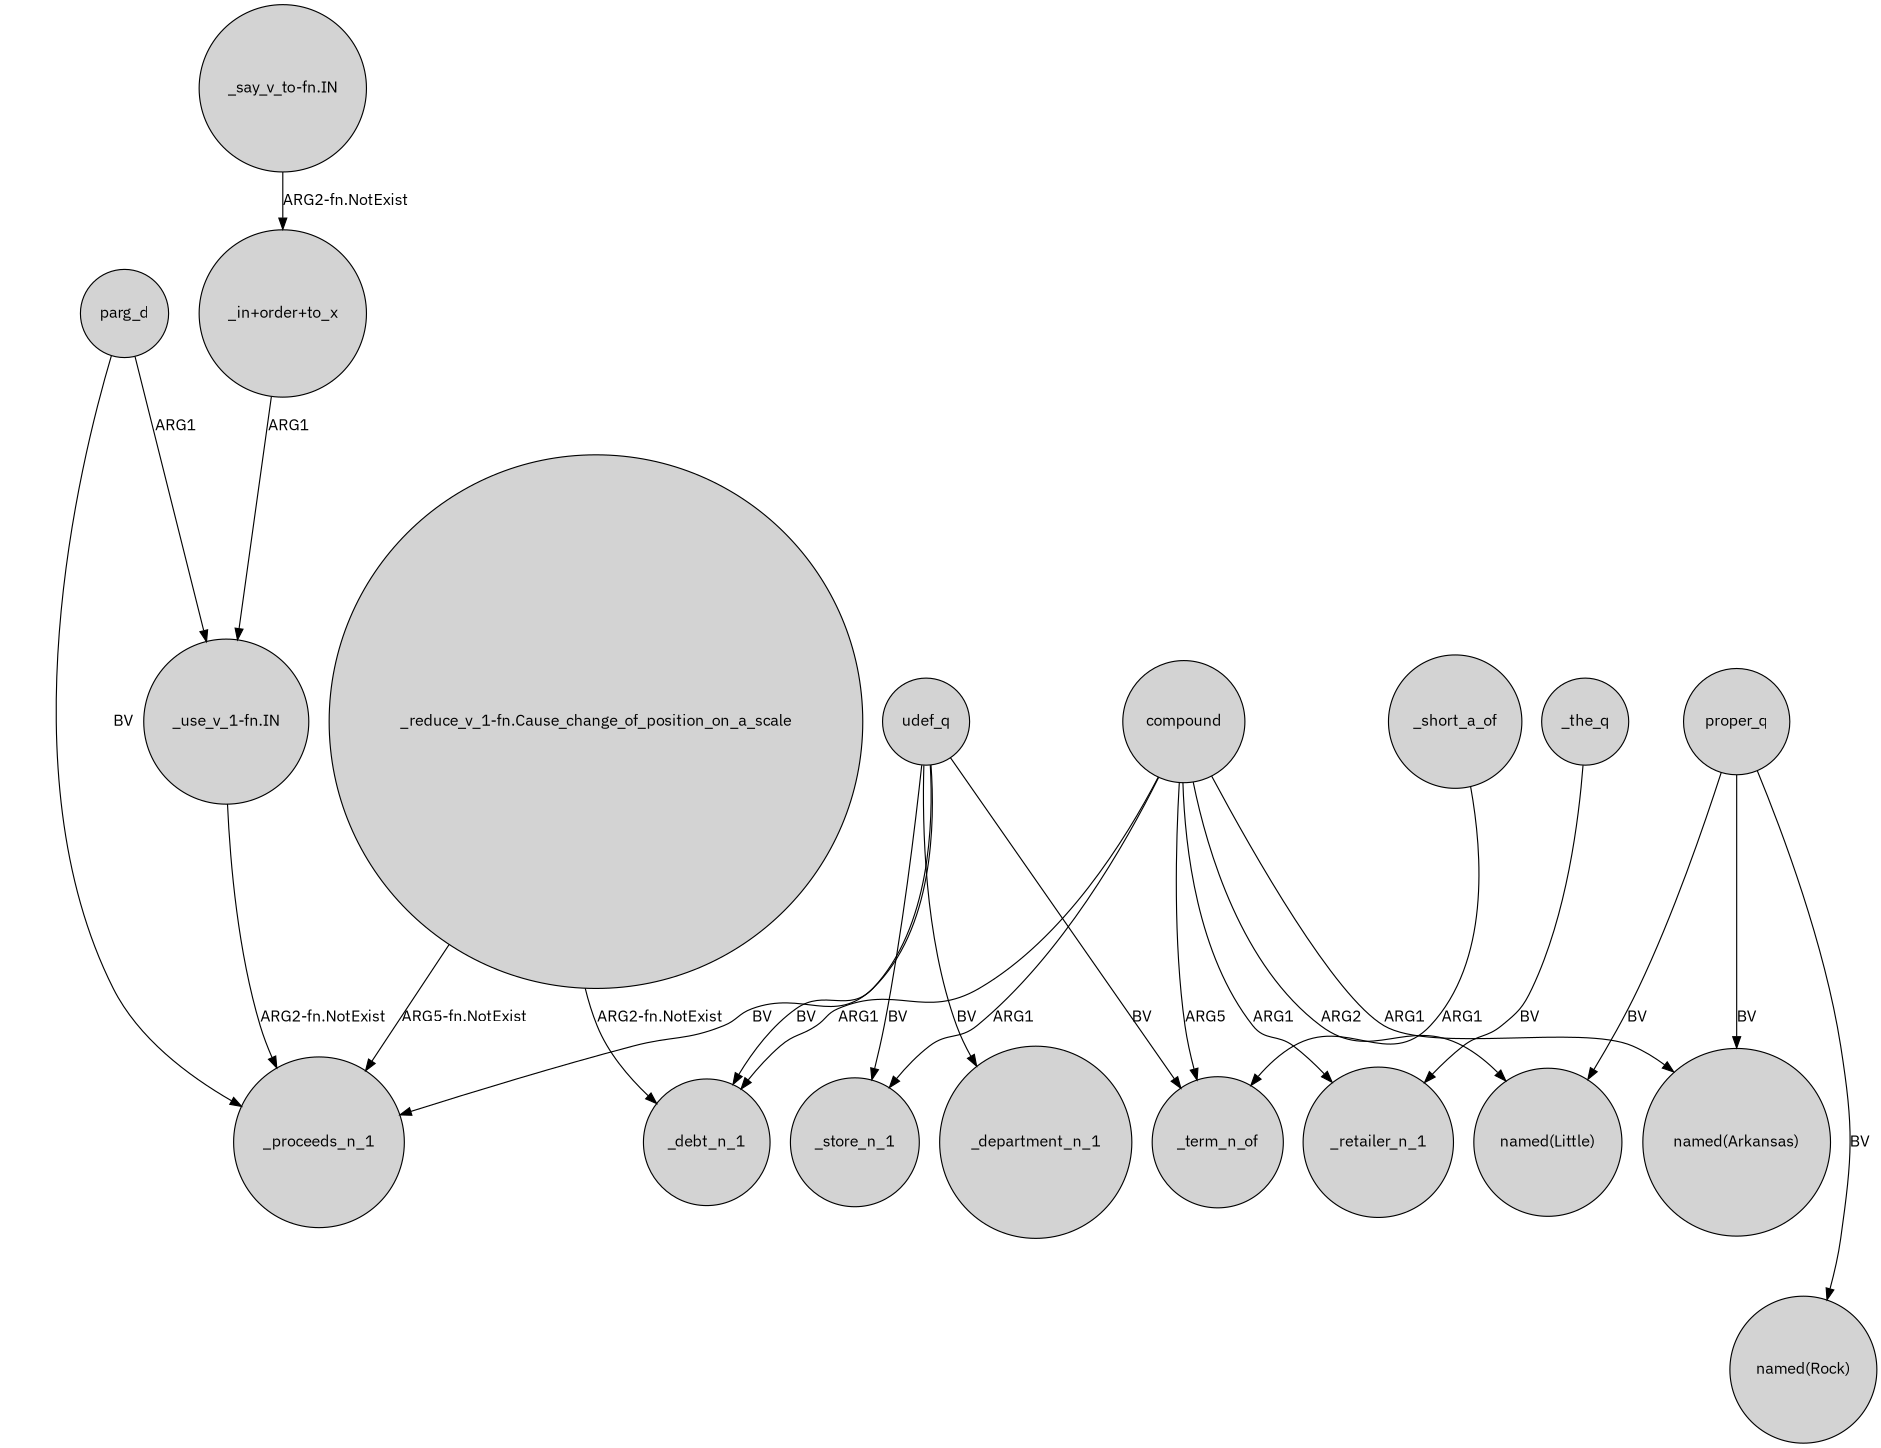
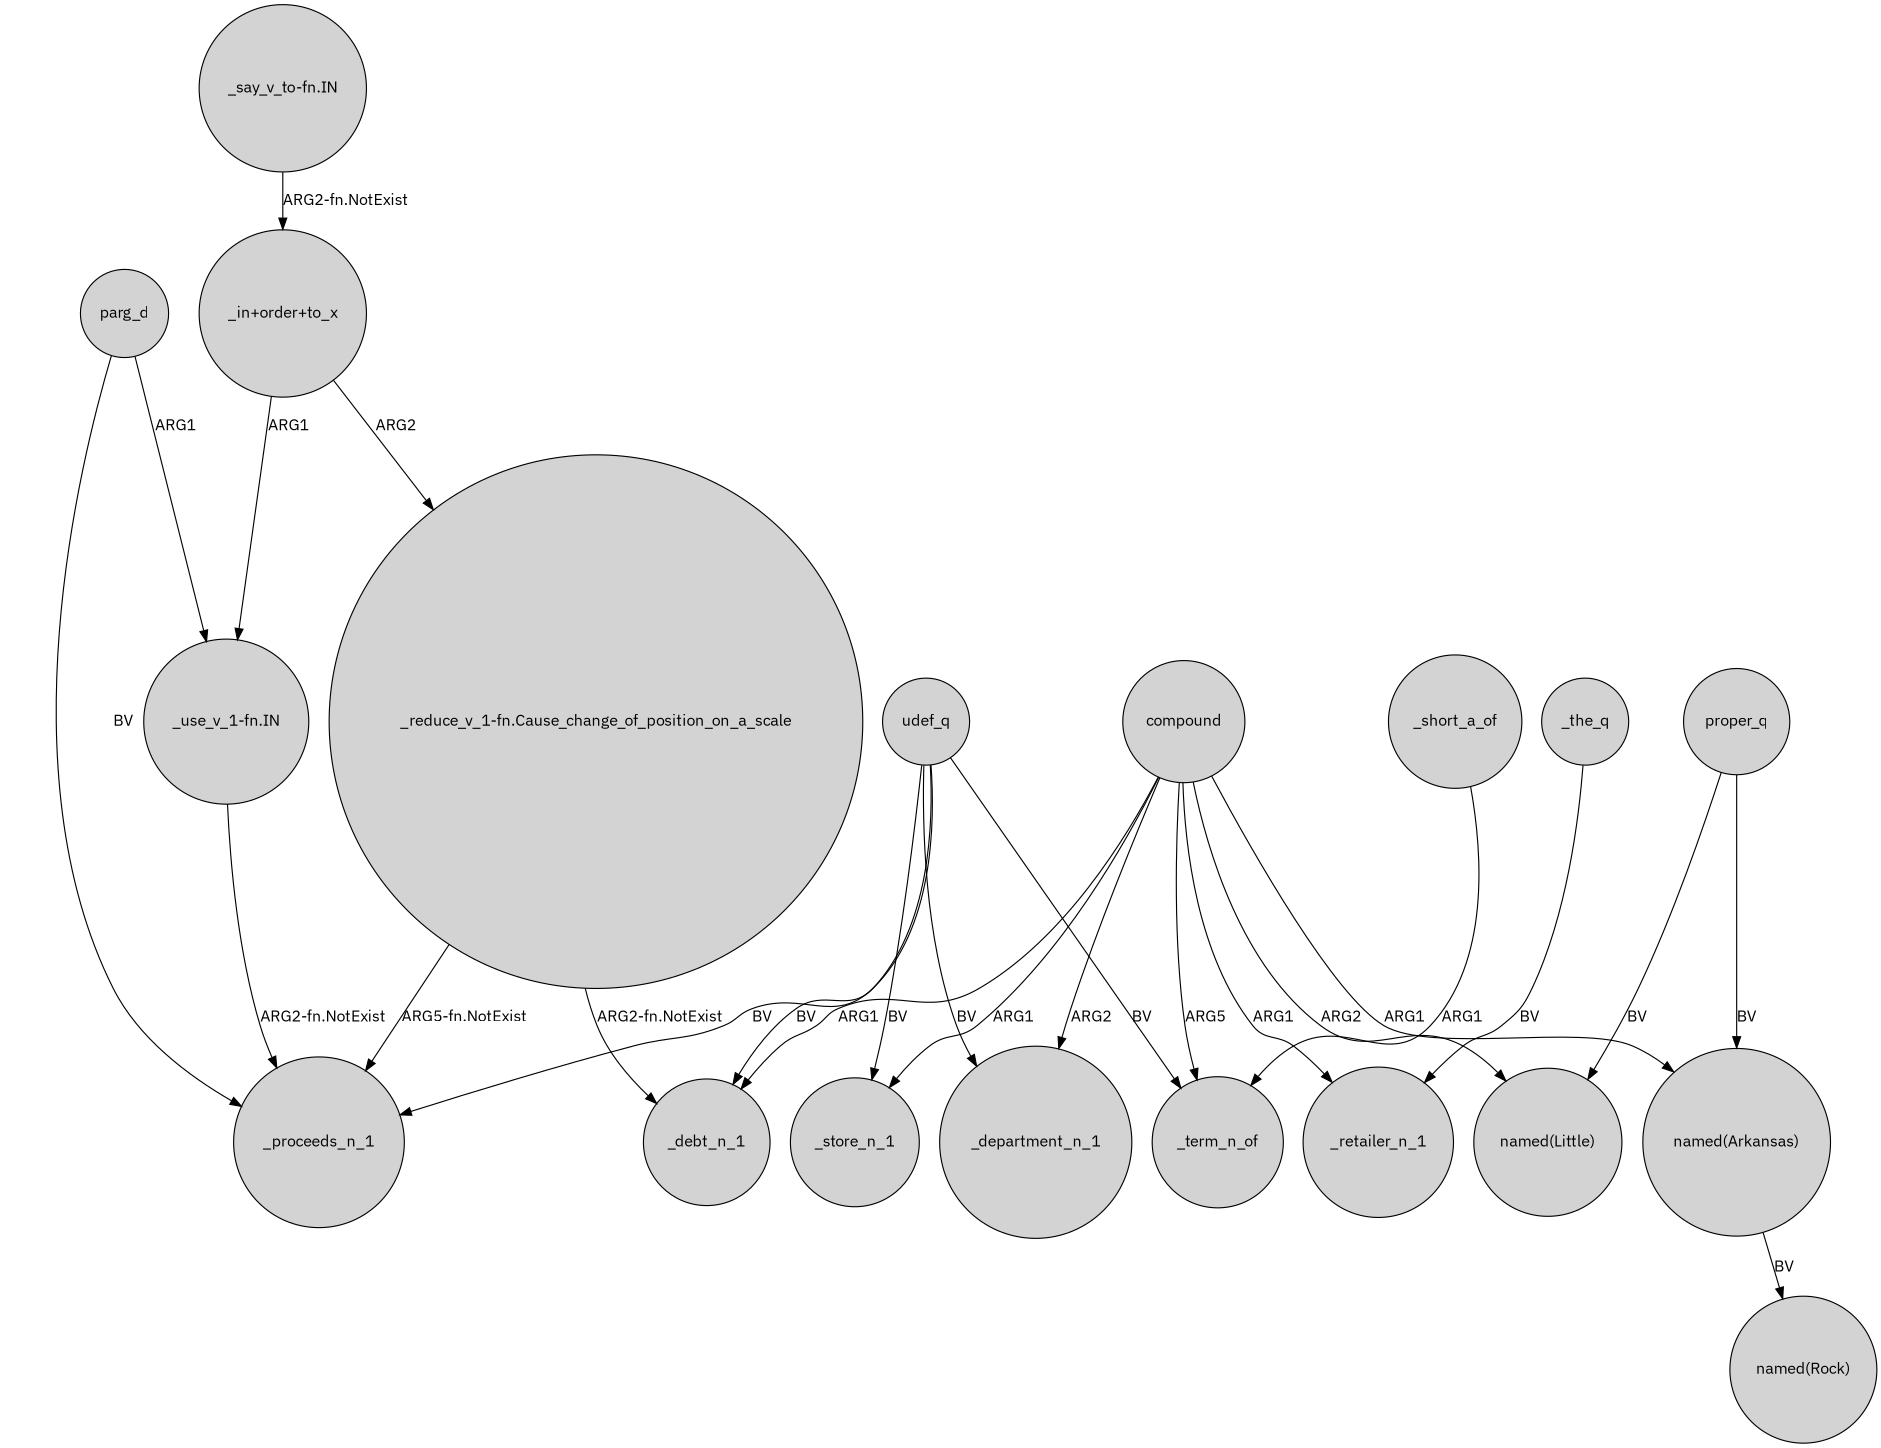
none -> (380, 440)
none -> (1108, 906)
(1837, 1025) -> (1771, 1260)
